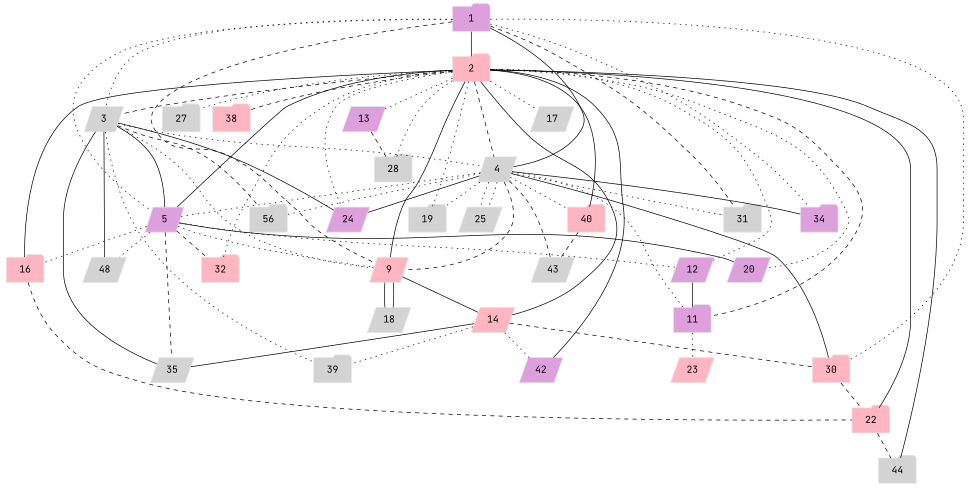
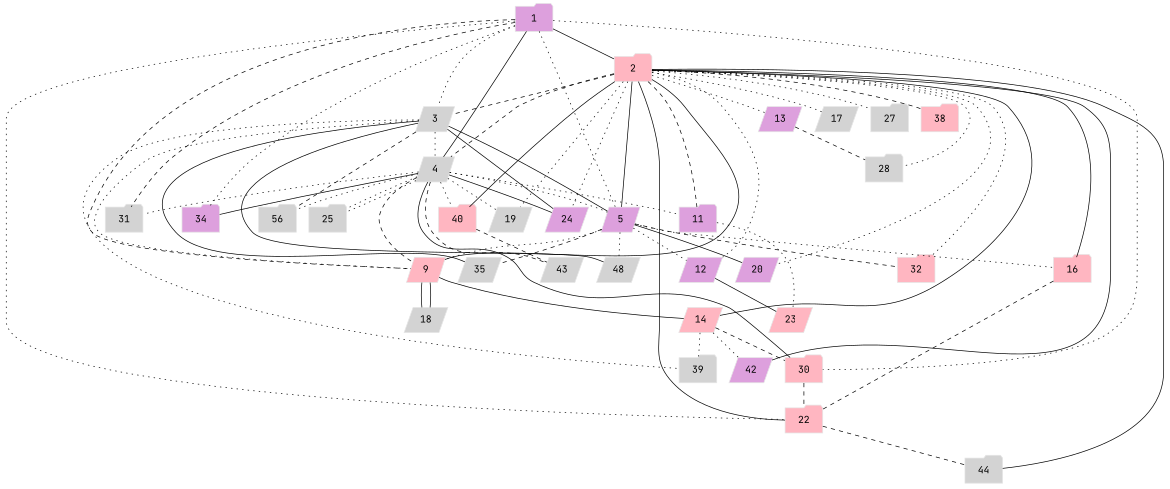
(427, 220) -> (510, 220)
(480, 220) -> (328, 220)
(692, 295) -> (746, 295)
none -> (31, 344)
(333, 345) -> none
